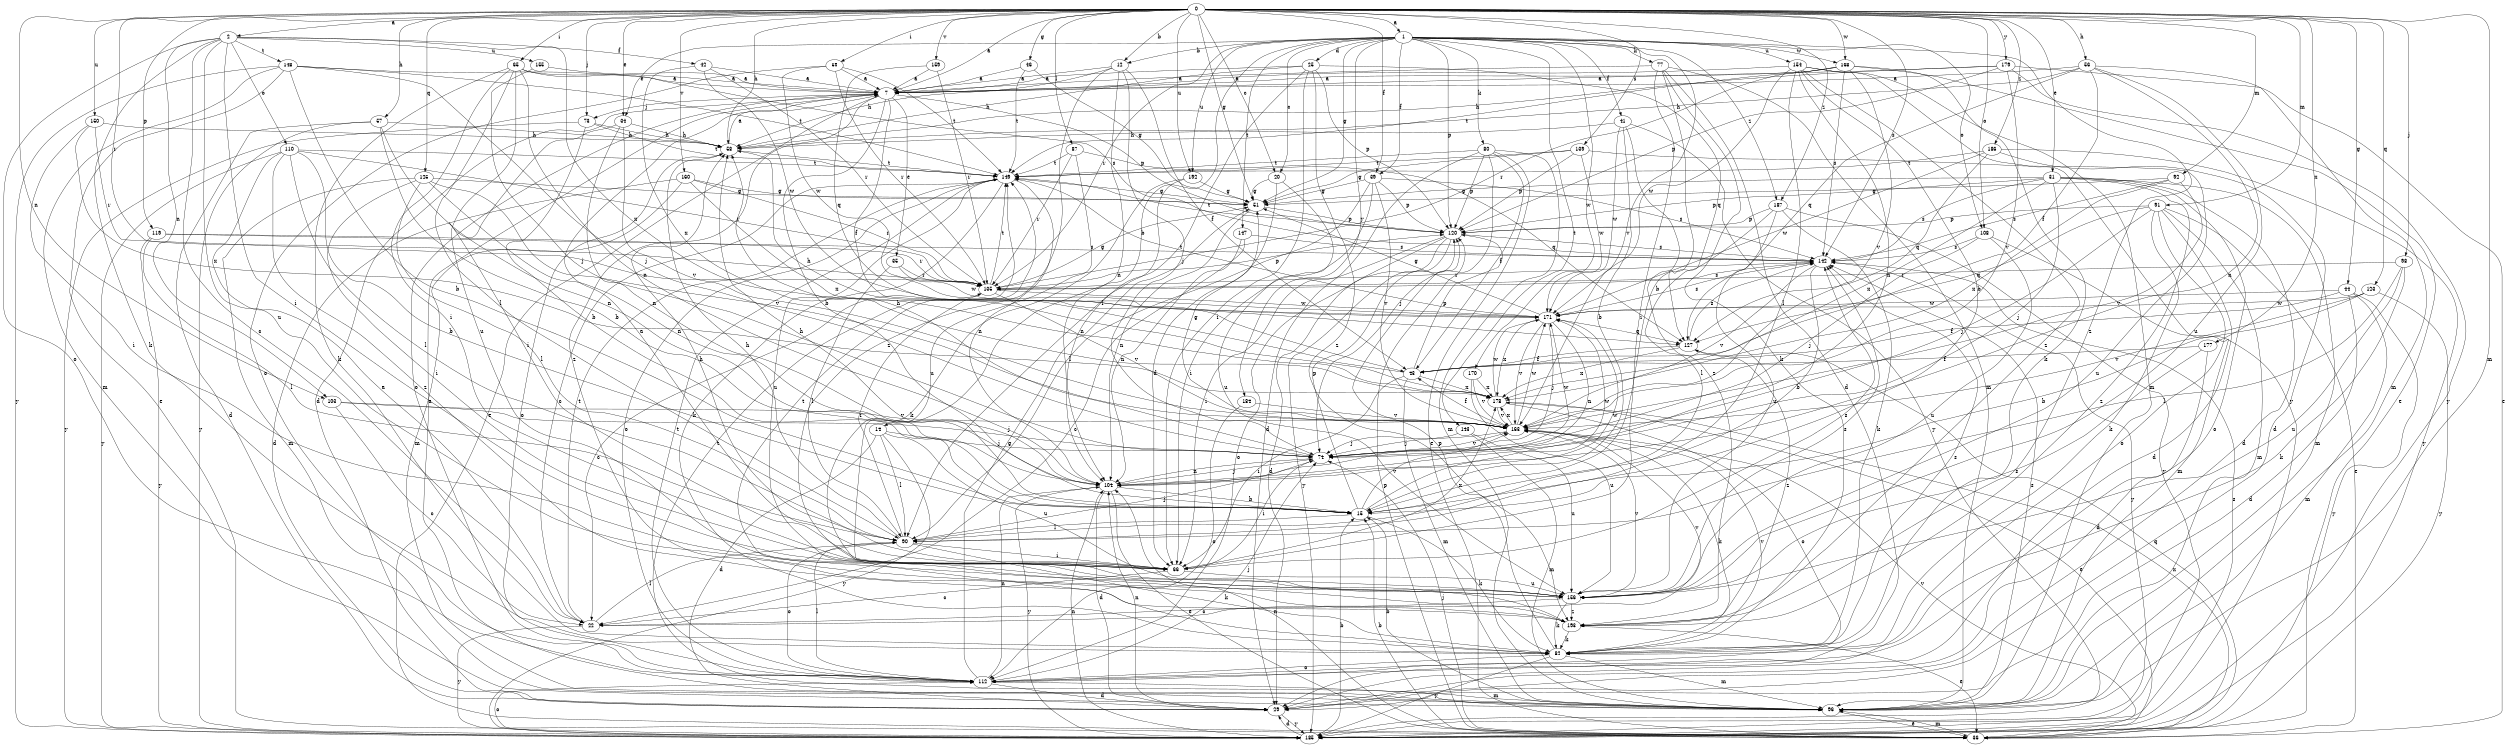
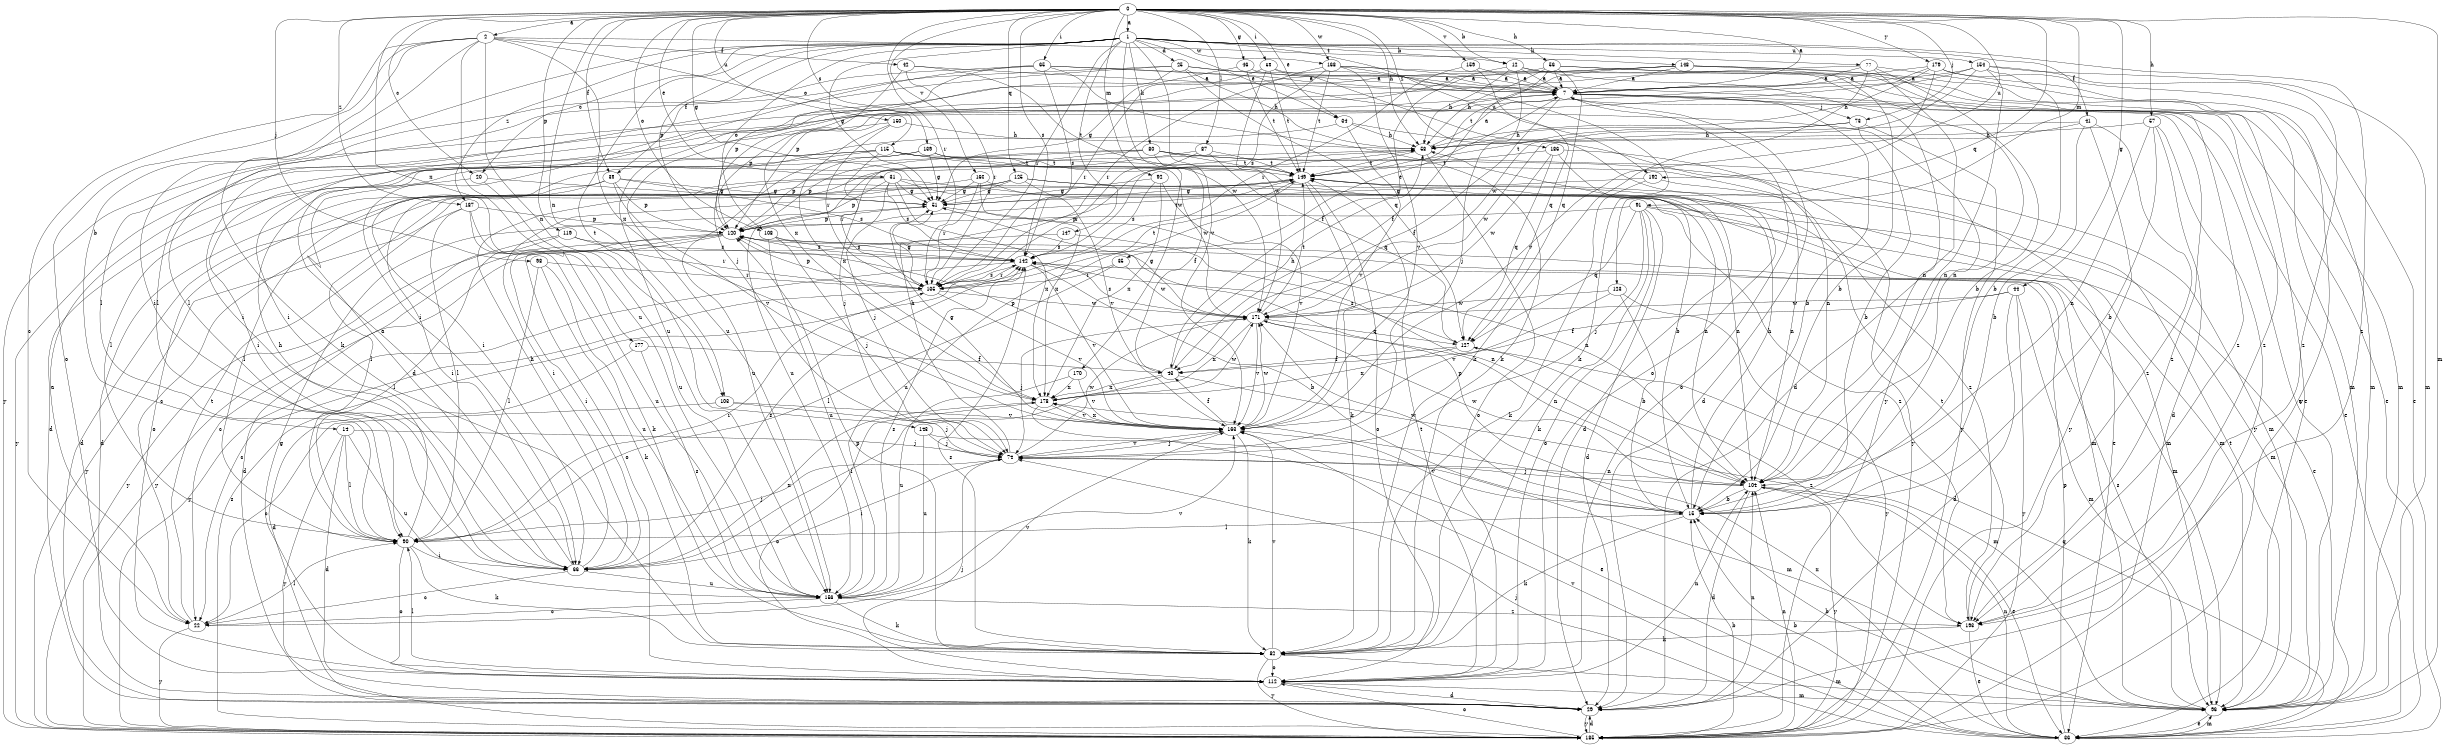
(540, 65) -> none
(289, 150) -> (885, 150)
(1247, 402) -> none
(1645, 426) -> none
